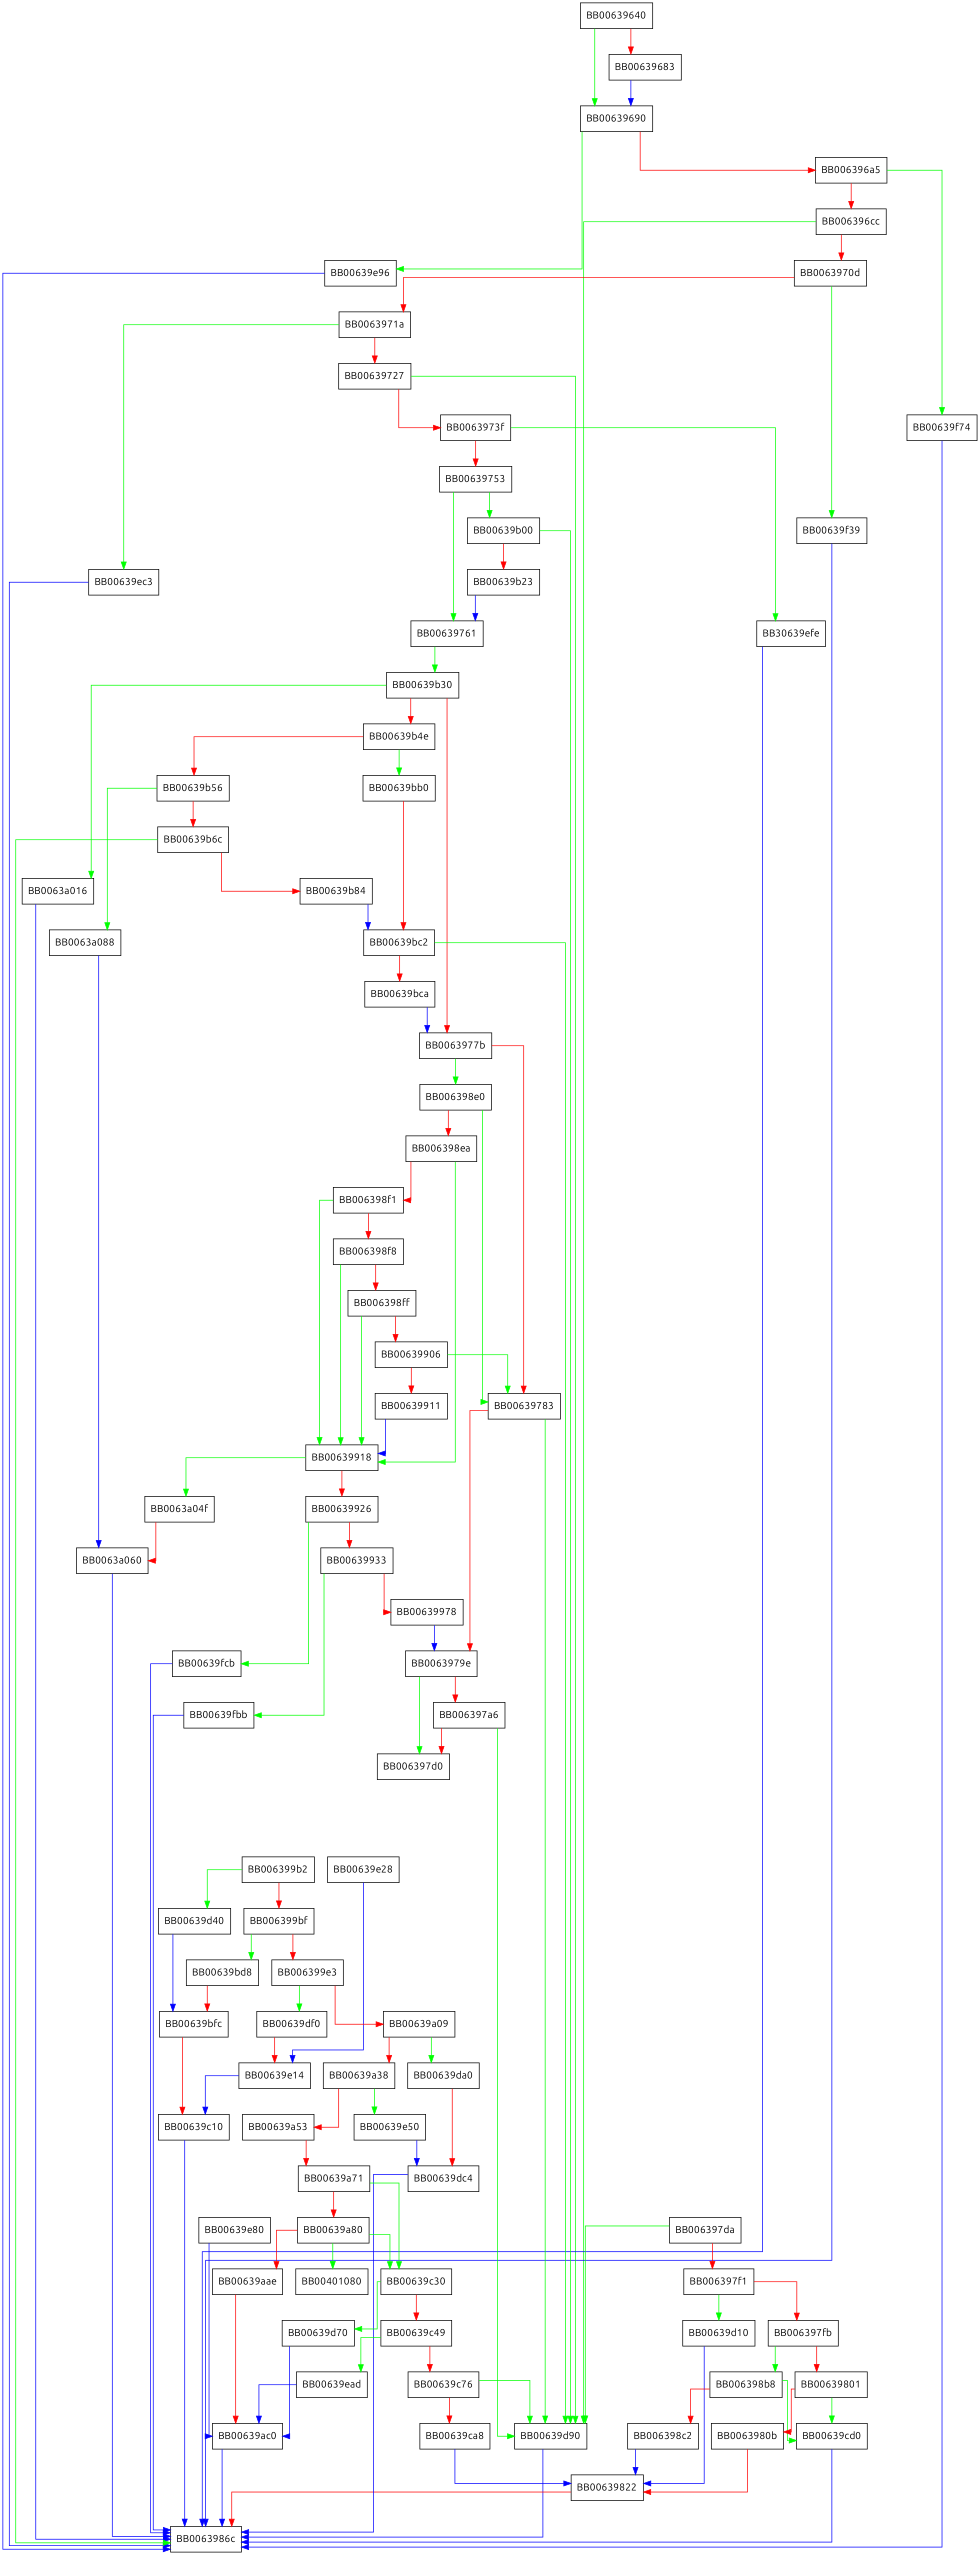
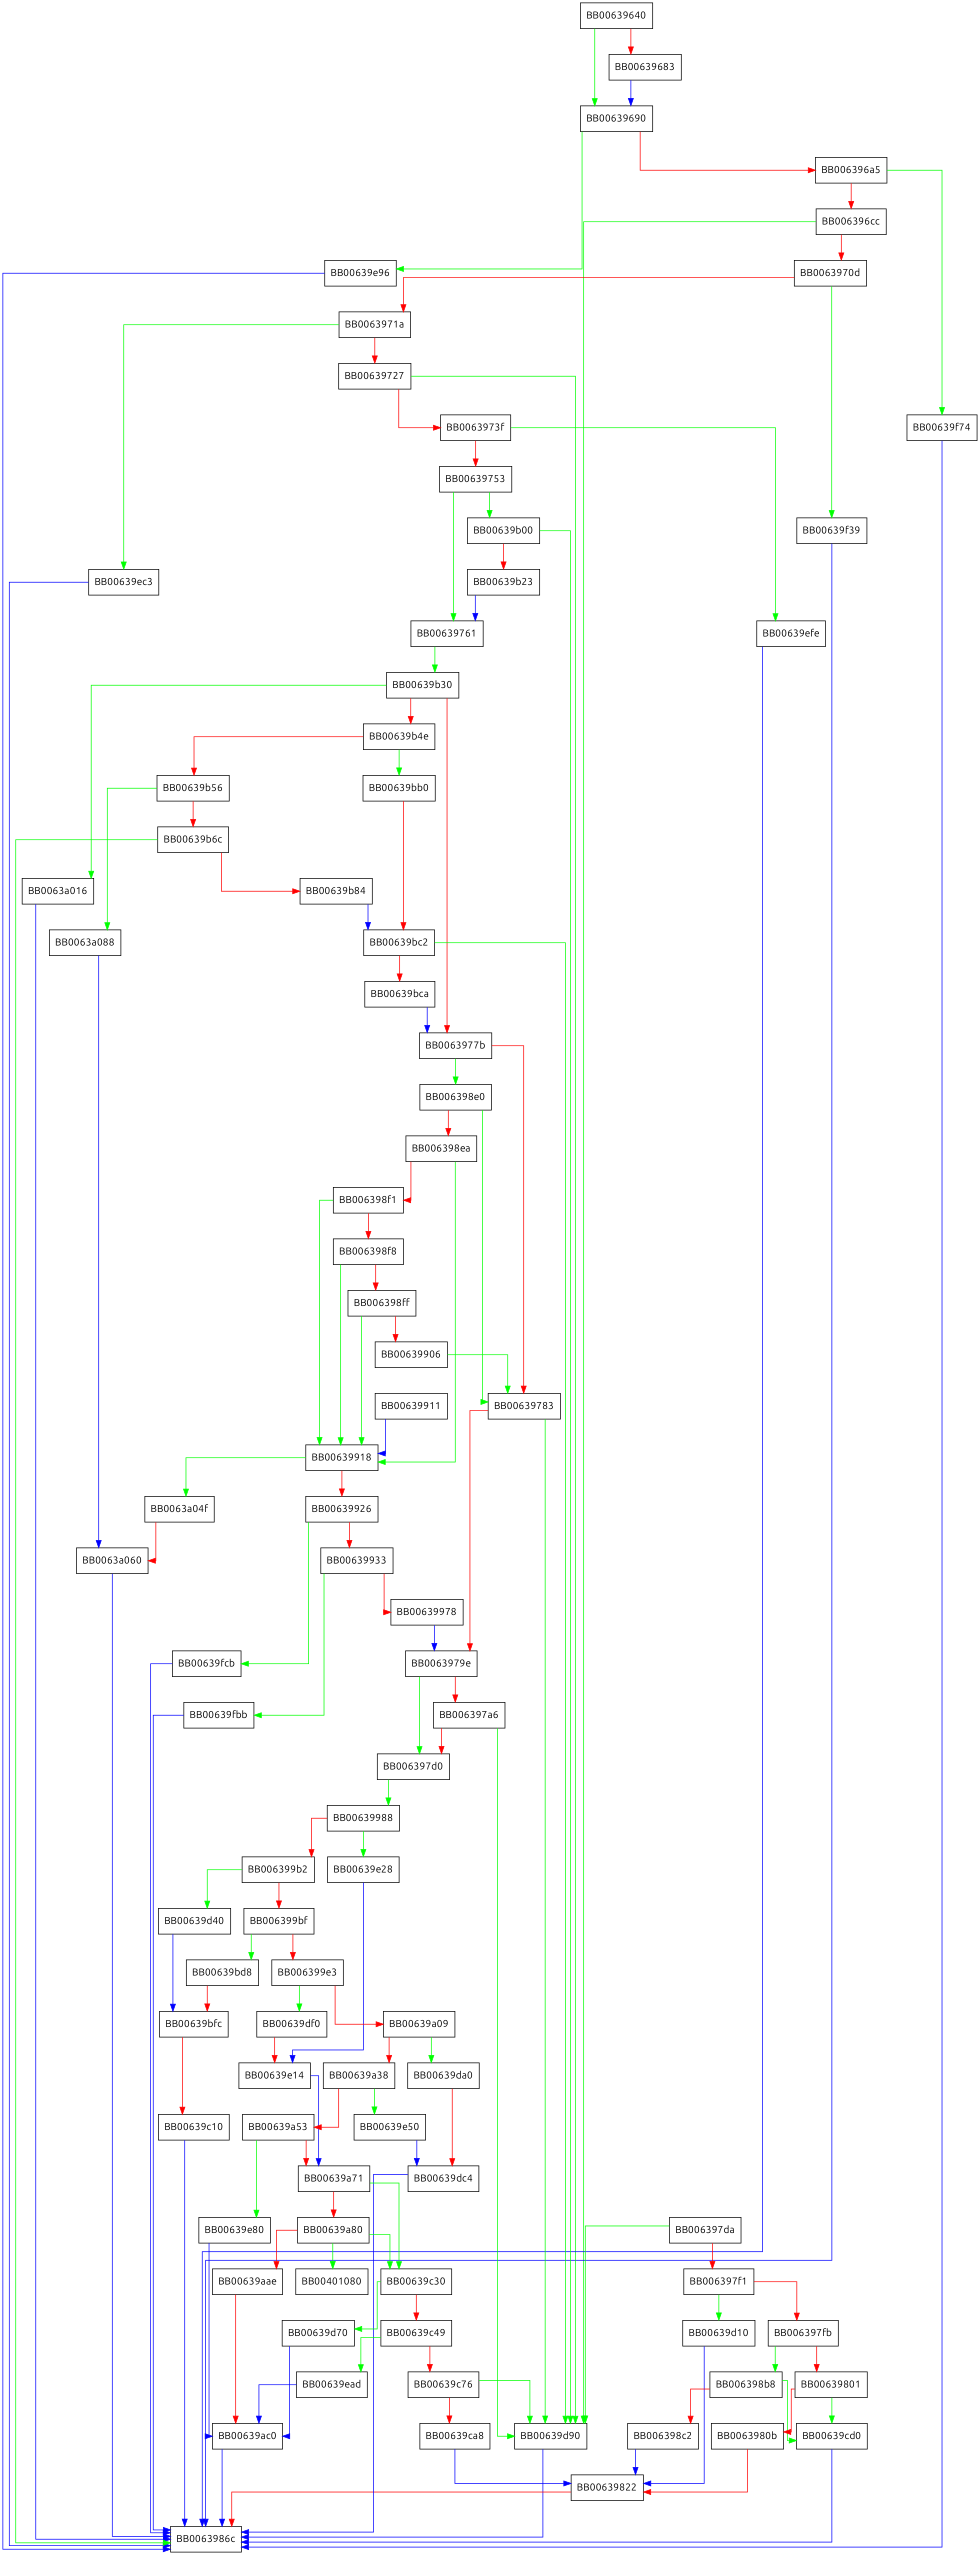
(791, 634) -> (791, 634)
(411, 1377) -> none
none -> (363, 1818)
(206, 2076) -> (319, 2113)
none -> (256, 2175)
